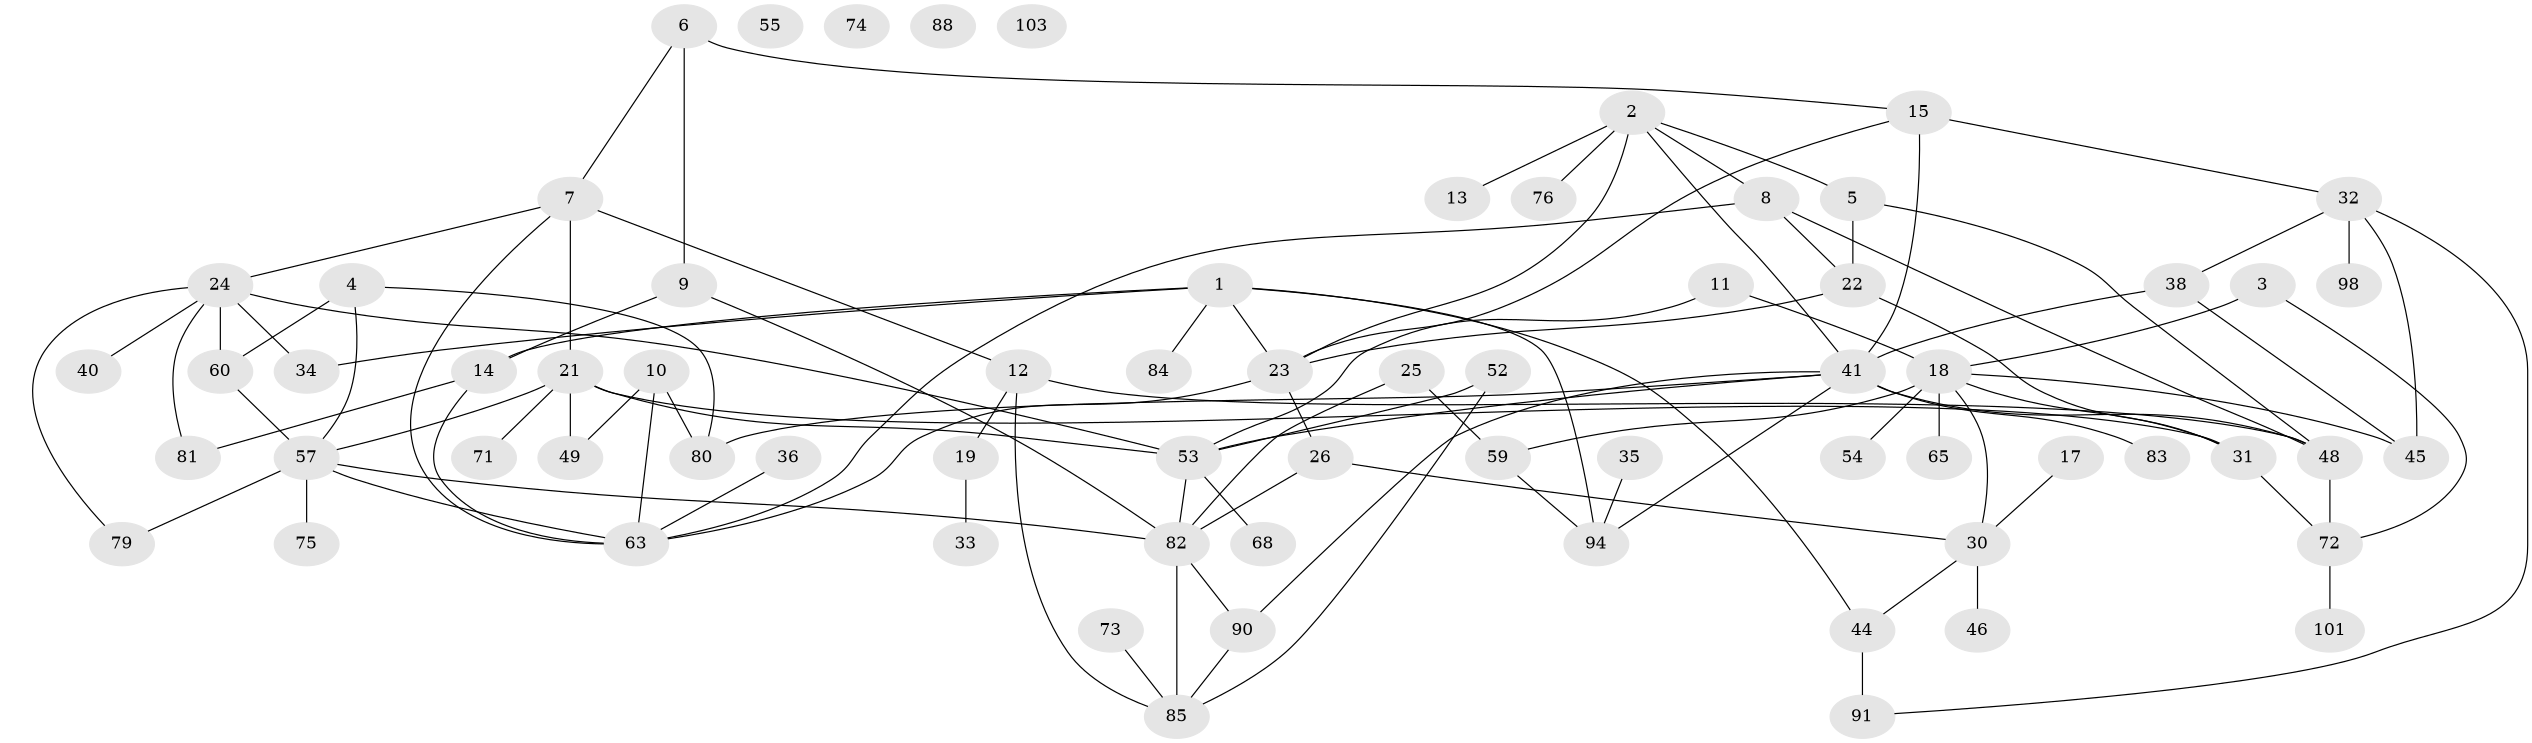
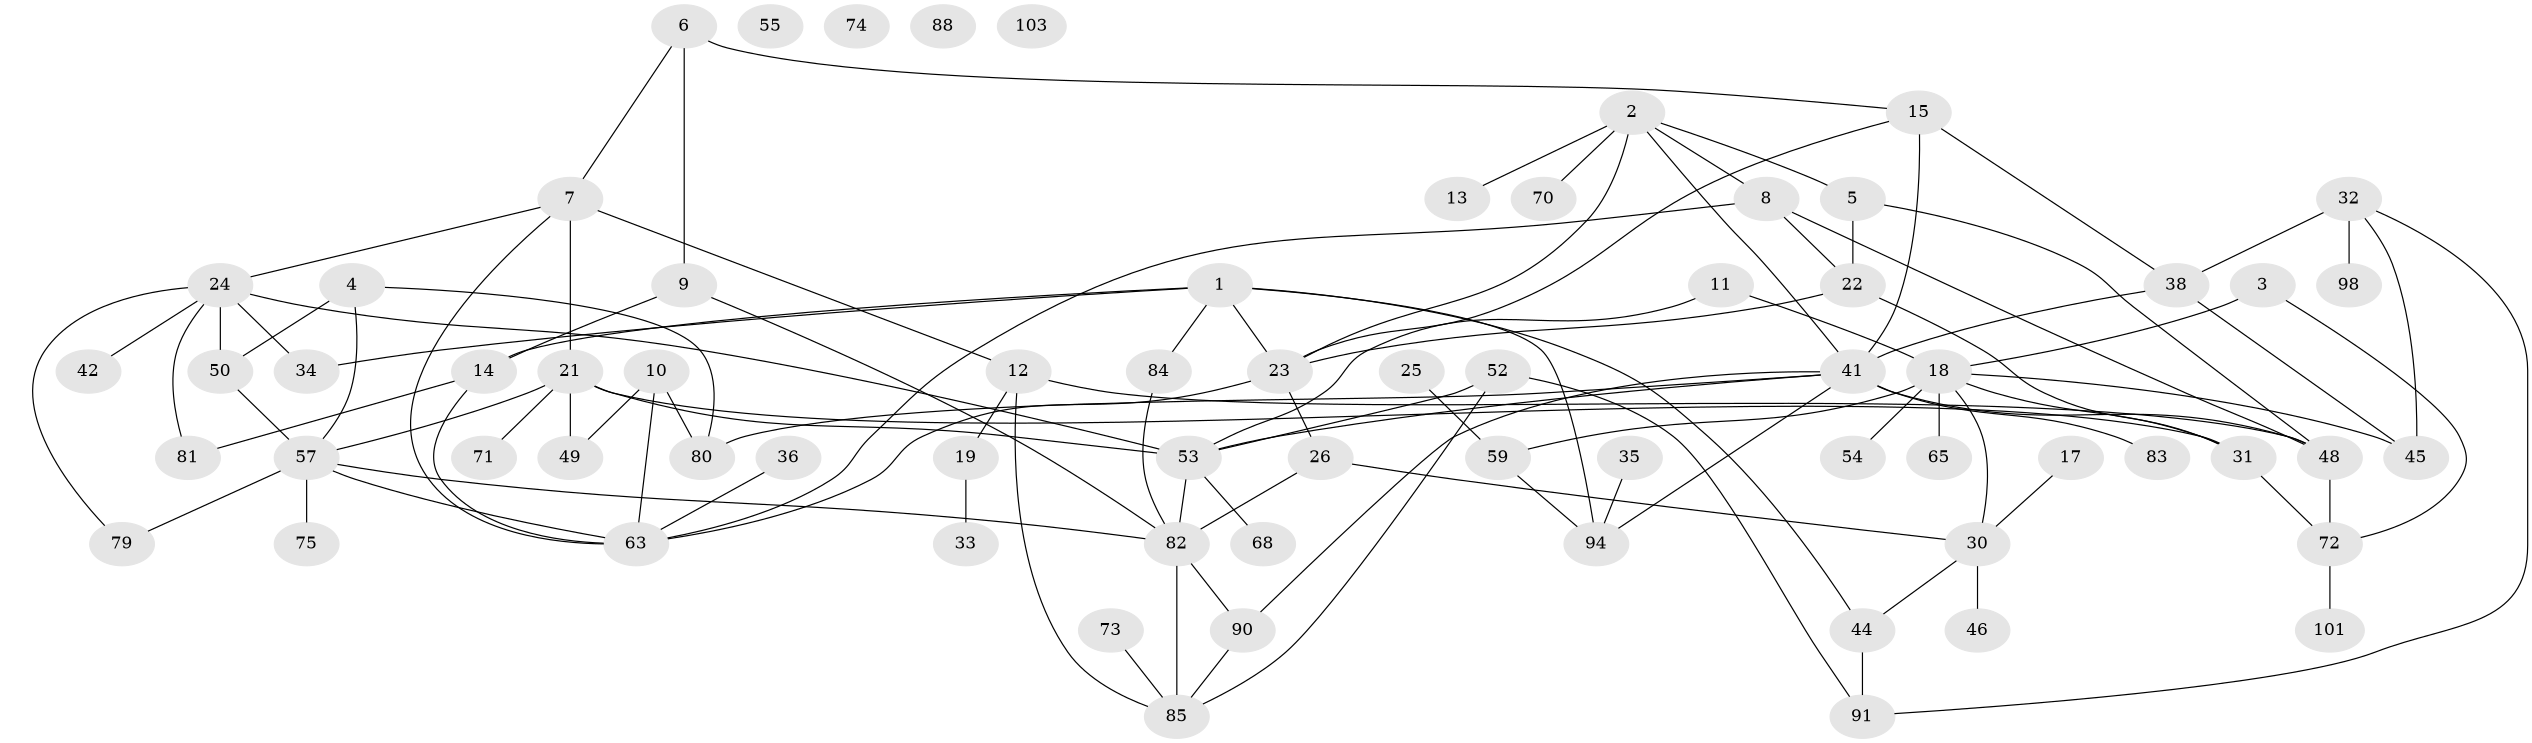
(2134, 156) -> (2048, 199)
(1544, 199) -> (1544, 199)
(89, 372) -> (89, 372)
(220, 372) -> (220, 372)
(1263, 449) -> (1143, 460)
none -> (1724, 497)
